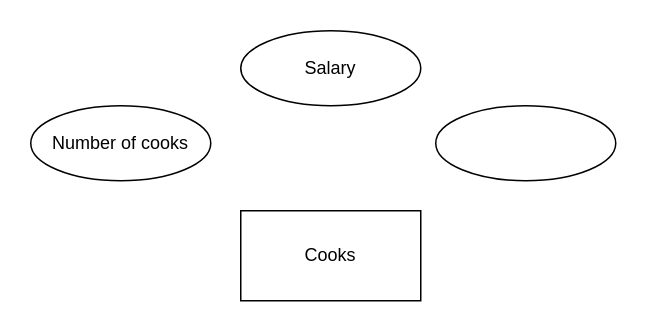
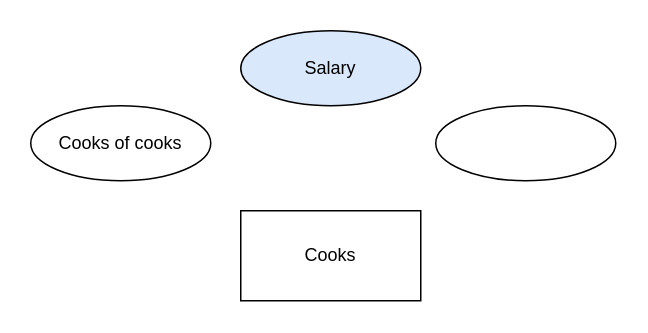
(331, 68) -> (331, 68)
(121, 143) -> (121, 143)
